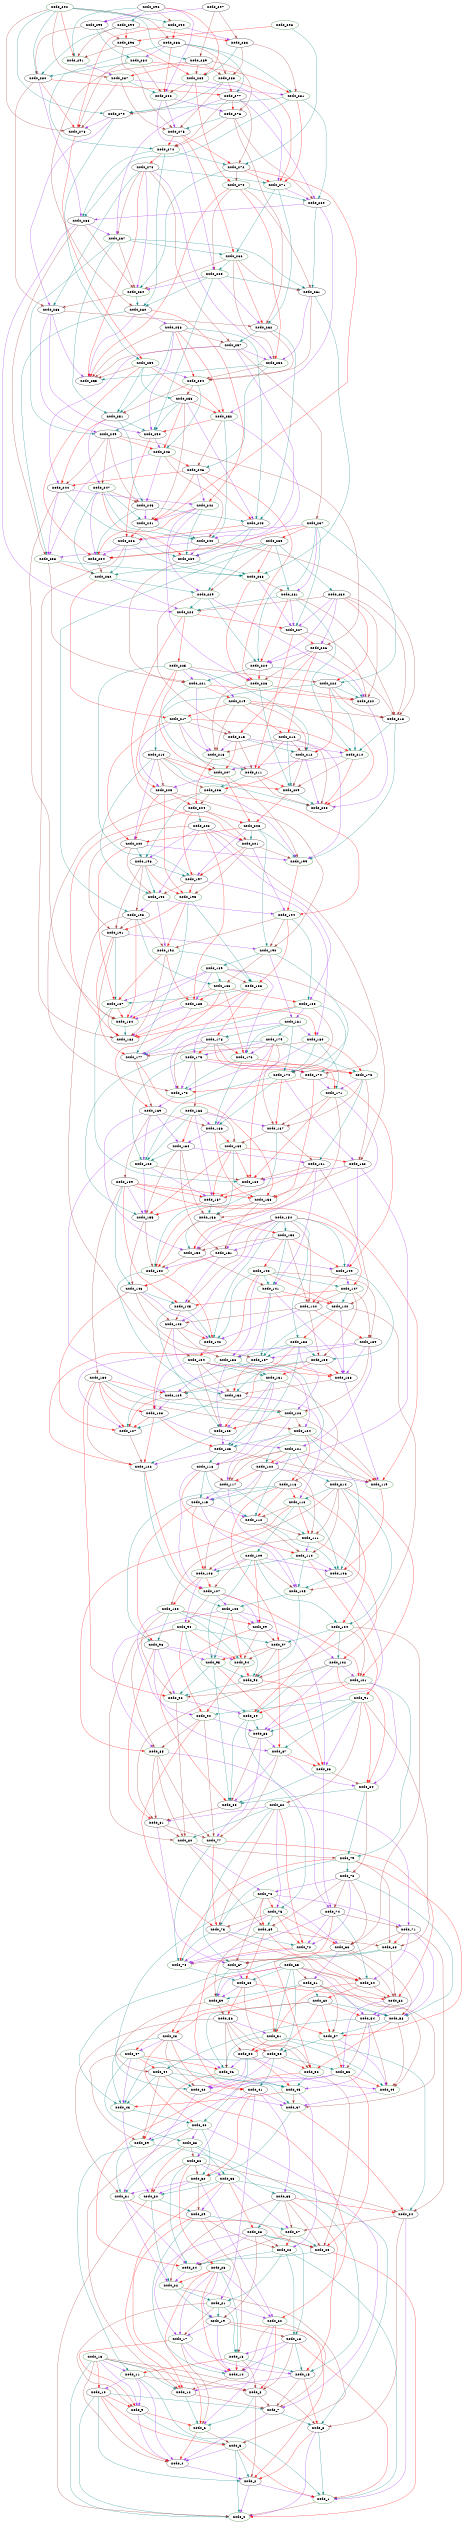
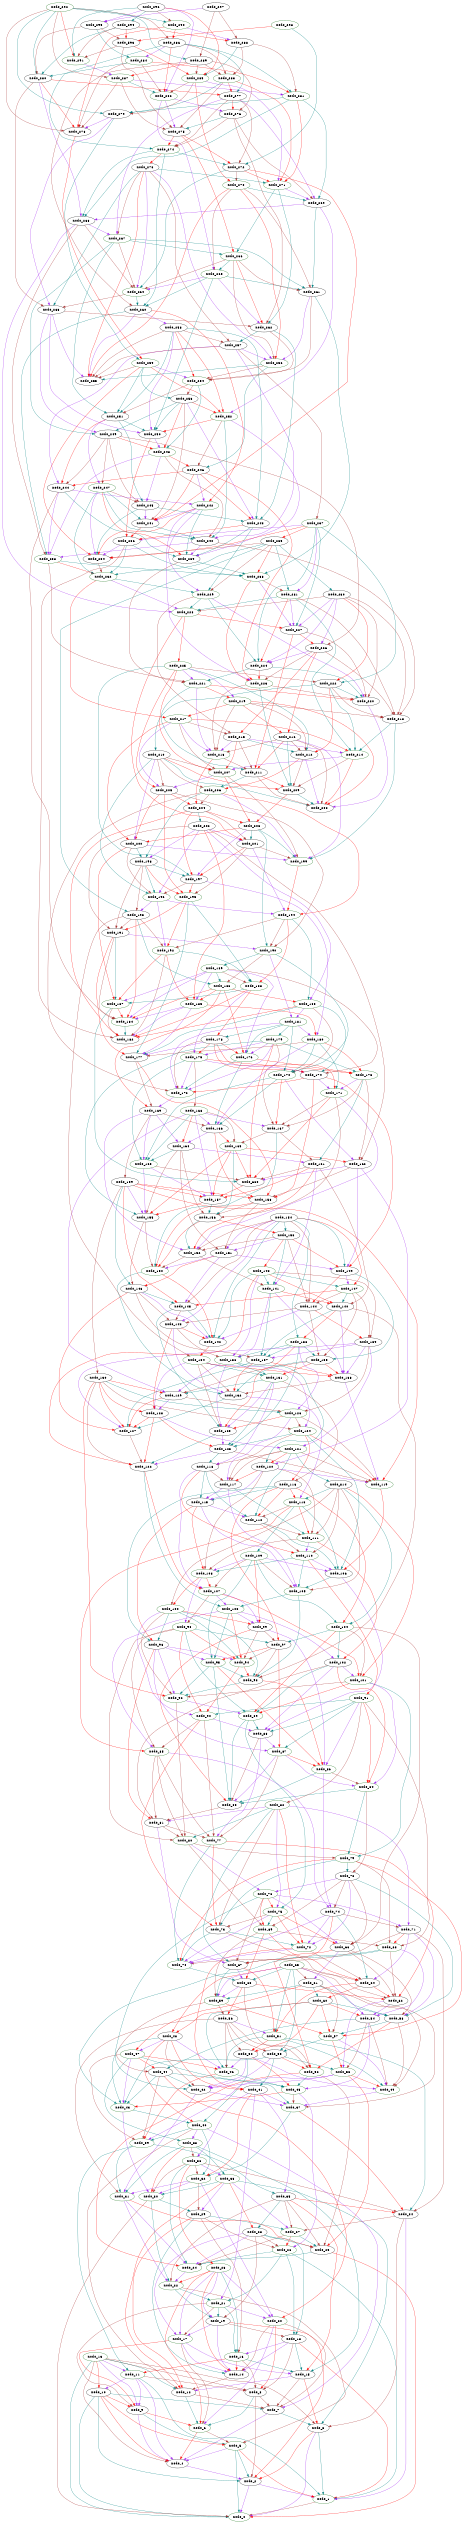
(250, 1182) -> (250, 1182)
